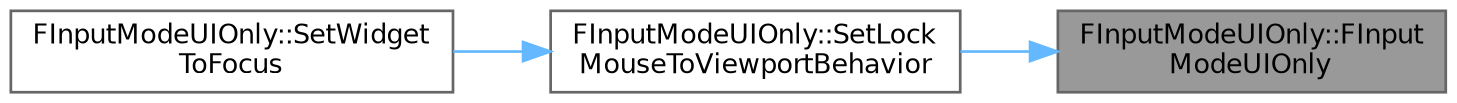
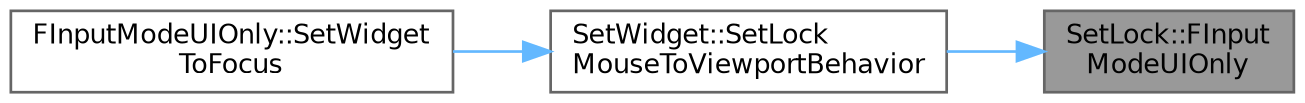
(755, 52) -> (749, 52)
(1252, 52) -> (1169, 52)
